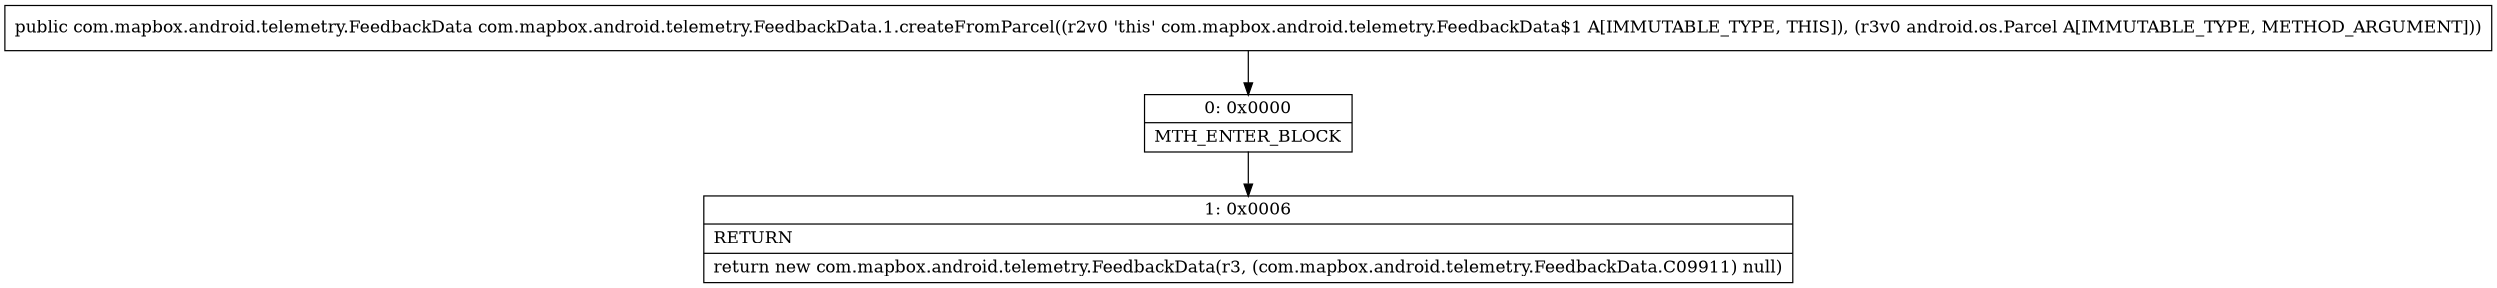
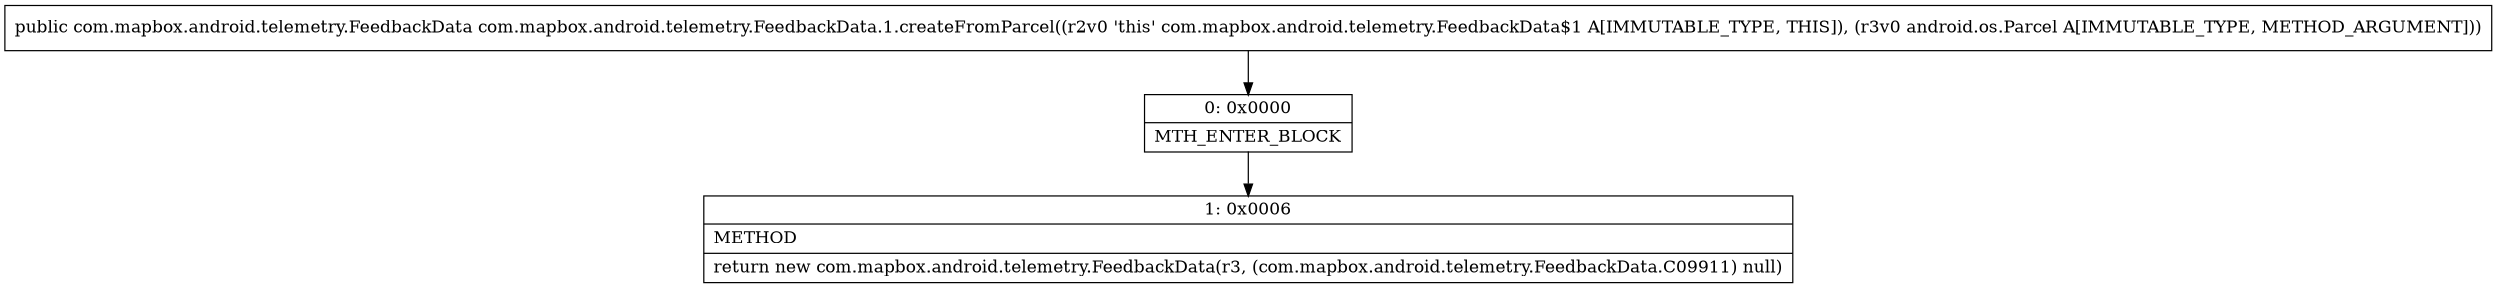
(753, 238) -> (756, 238)
